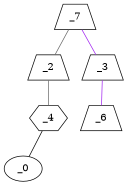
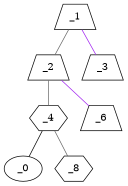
(75, 17) -> (75, 17)
(102, 93) -> (75, 93)
none -> (74, 169)
